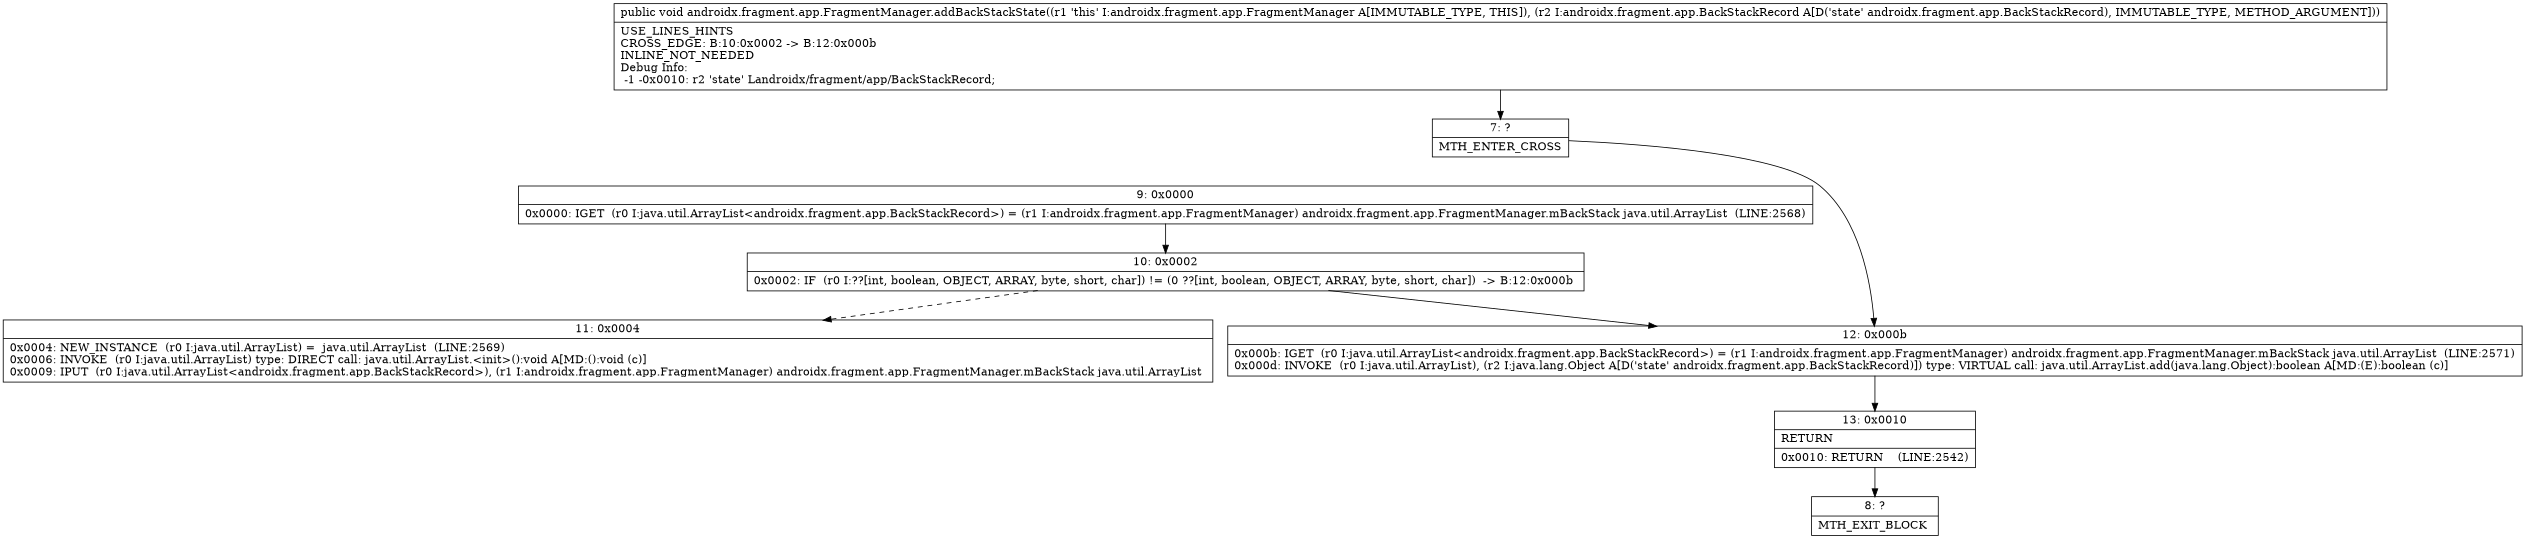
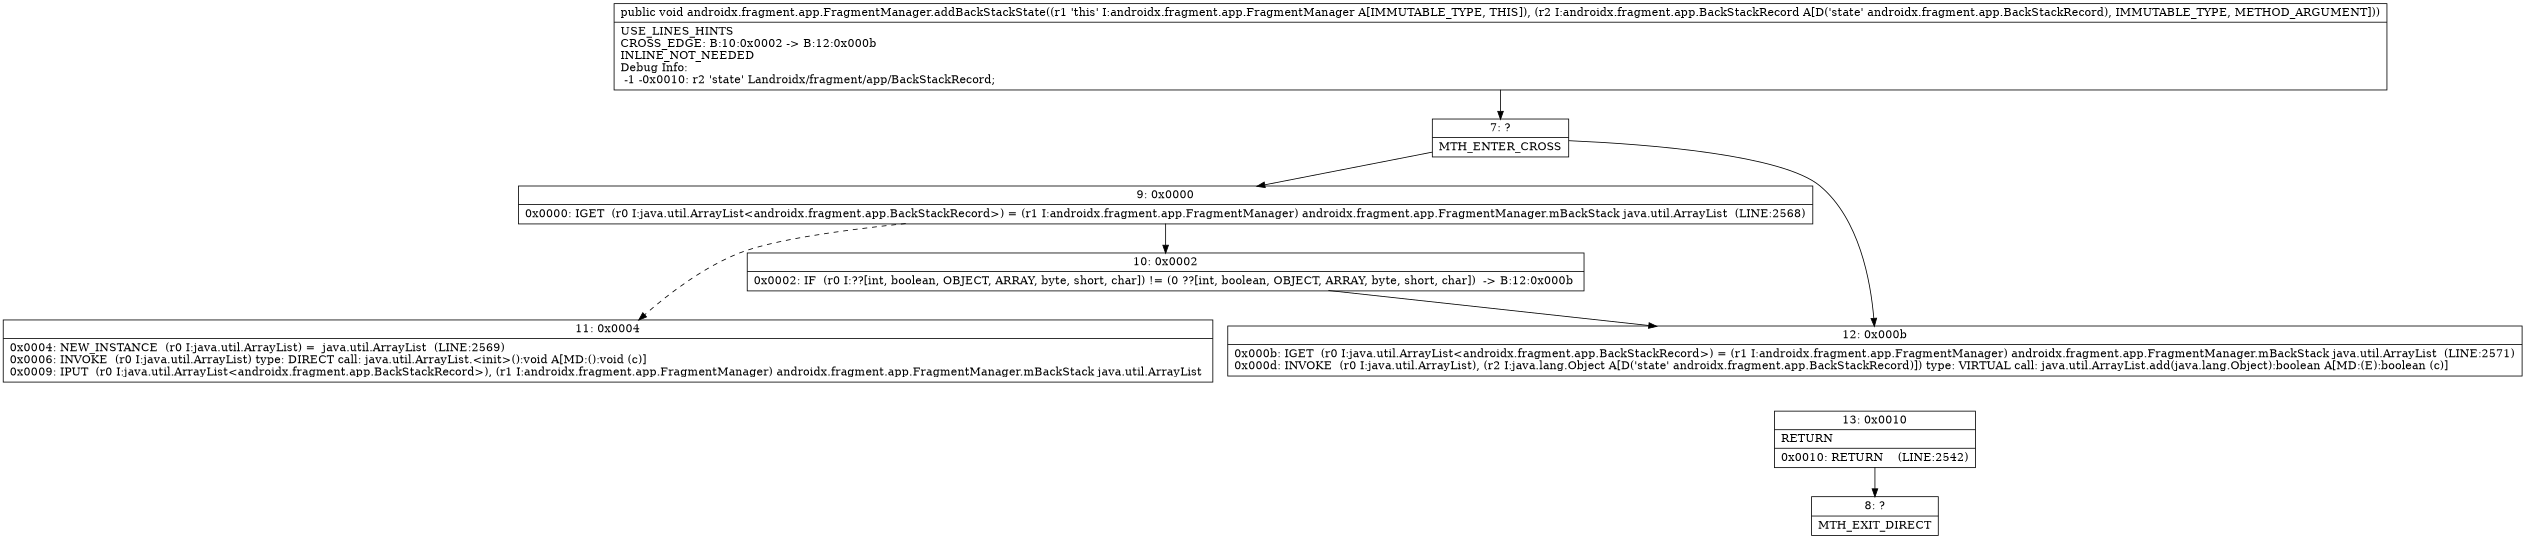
none -> (1349, 168)
(934, 305) -> (766, 245)
(1875, 389) -> none
(1873, 525) -> (1875, 525)
